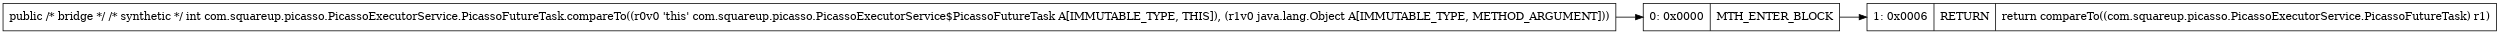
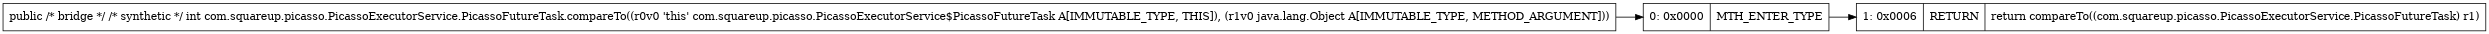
(1775, 17) -> (1770, 17)
